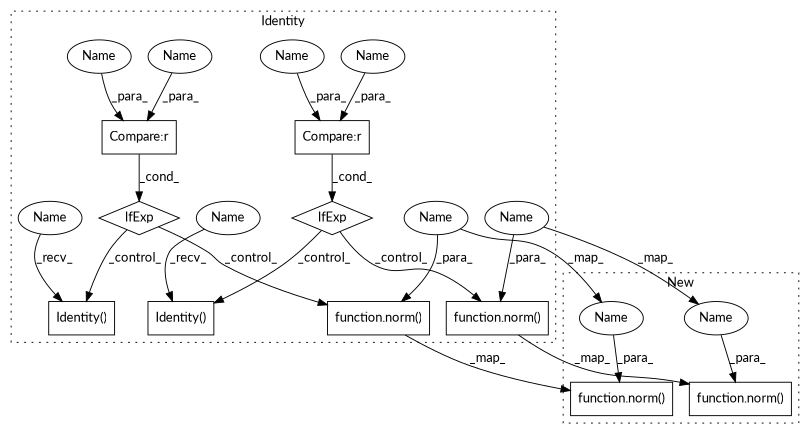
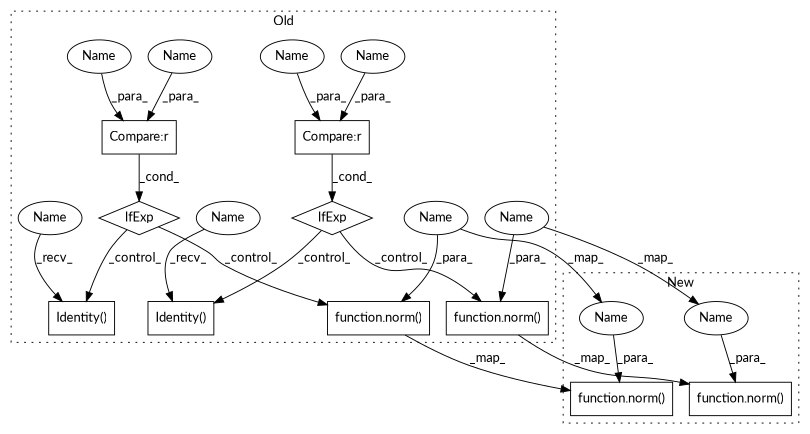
(283, 22) -> (283, 22)
